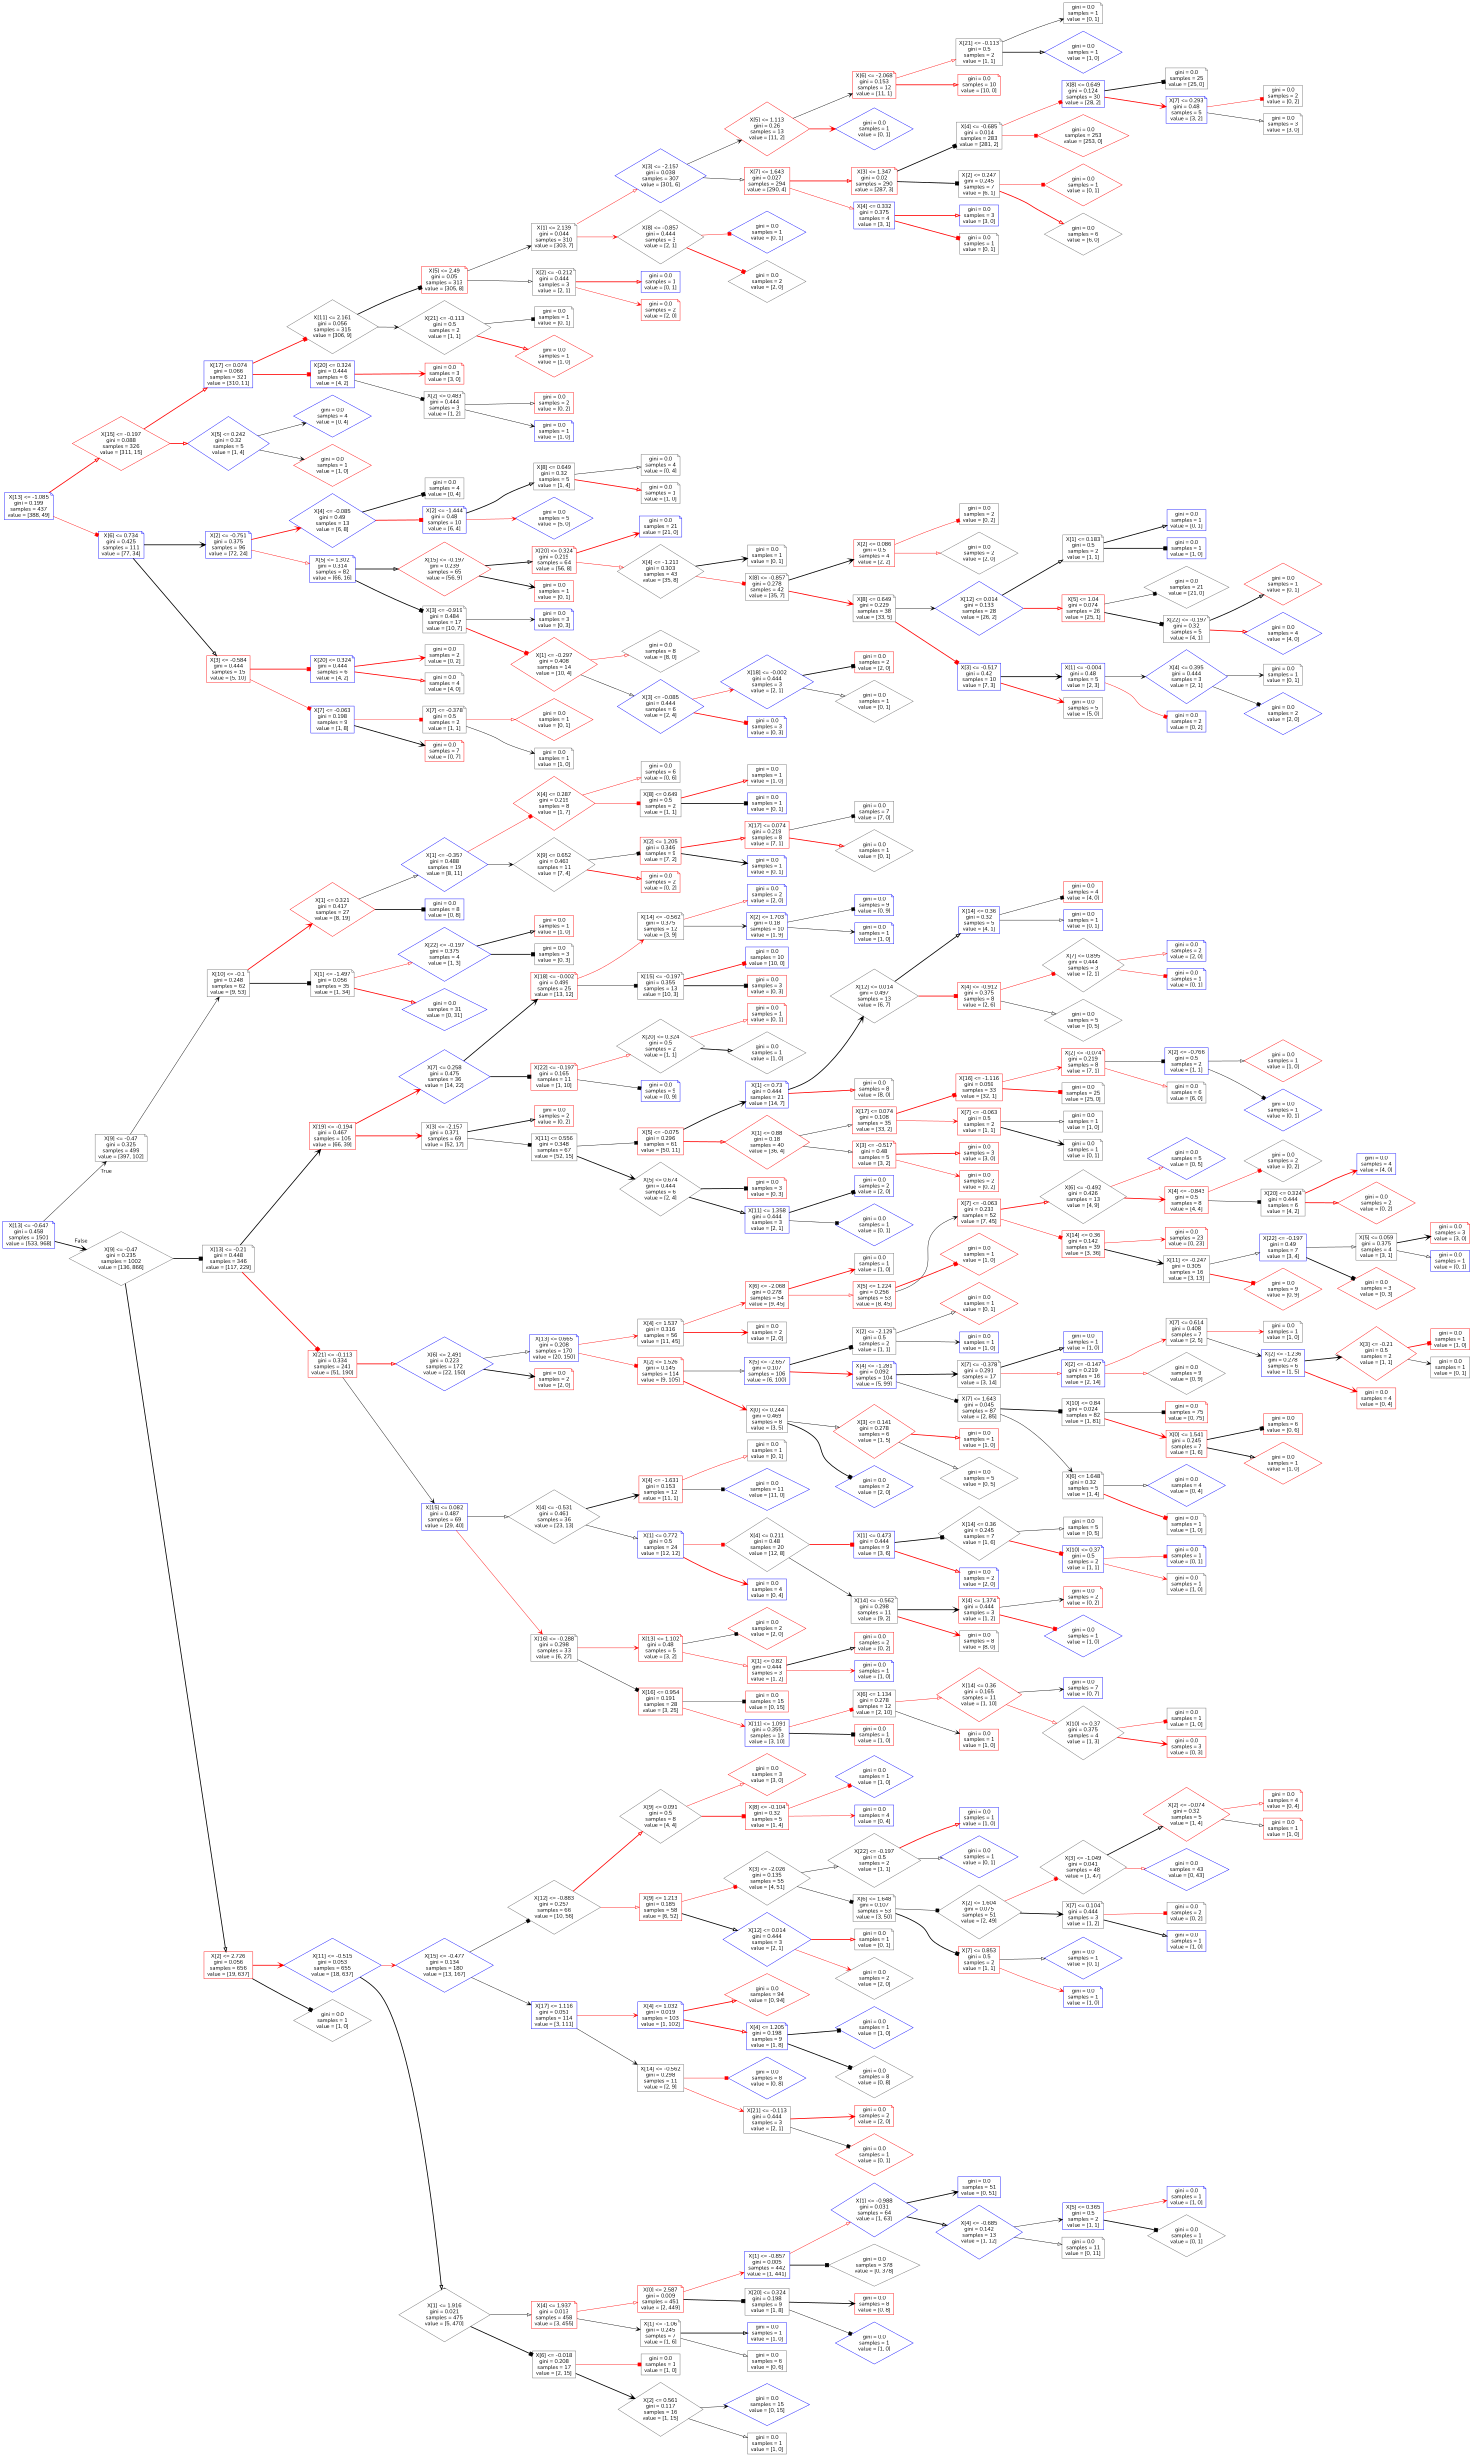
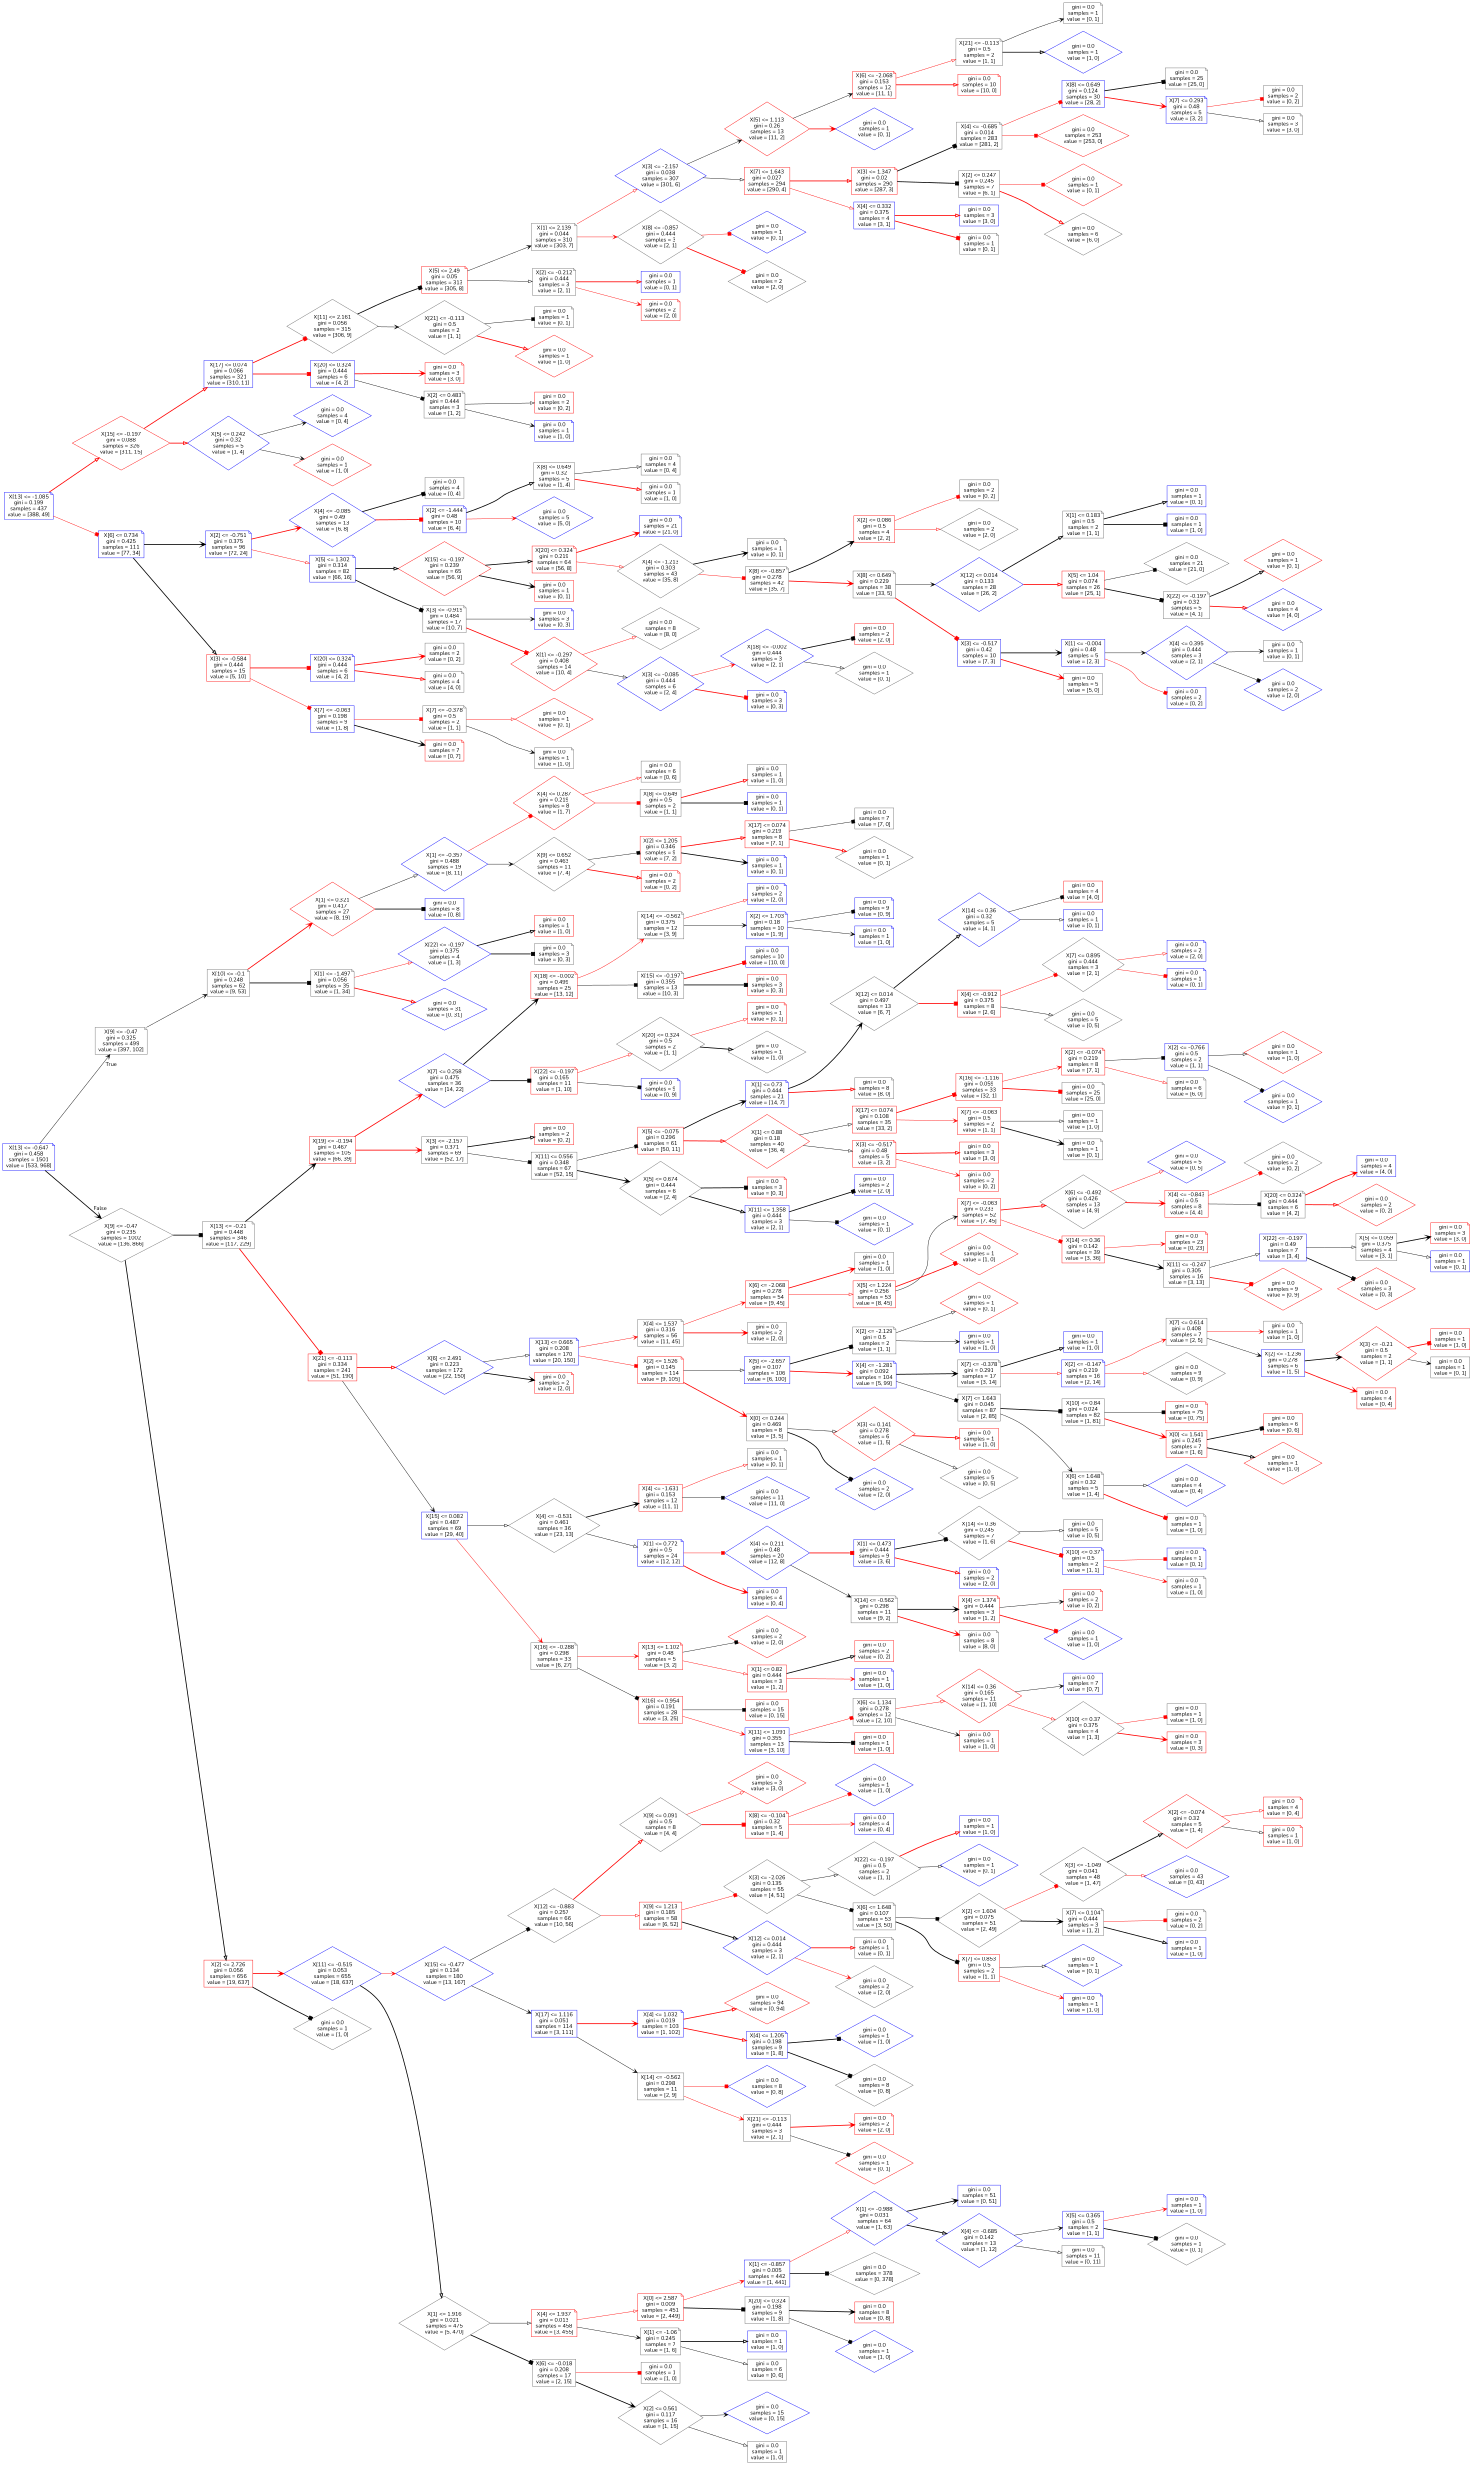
(979, 920) -> (979, 920)
(767, 1545) -> (767, 1553)
(605, 2015) -> (605, 2024)
